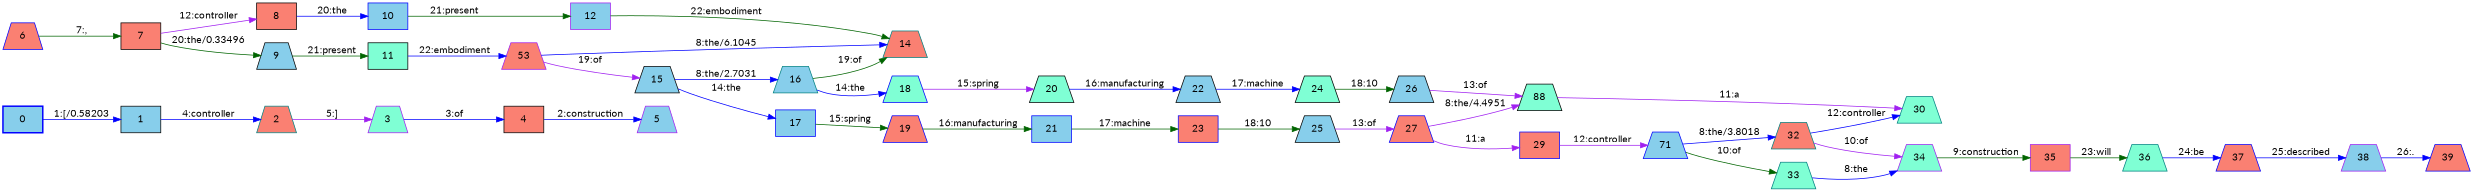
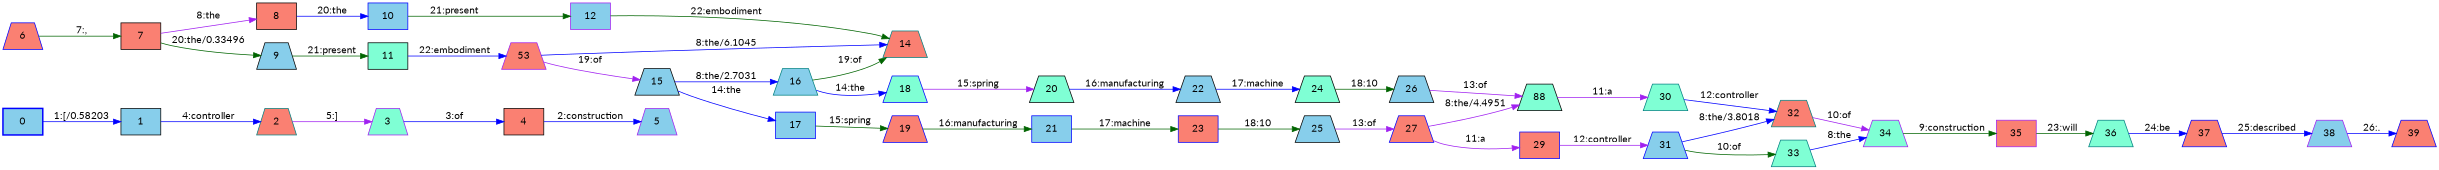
(209, 16) -> (209, 16)
(1852, 126) -> (1727, 105)
(1665, 145) -> (1665, 145)
